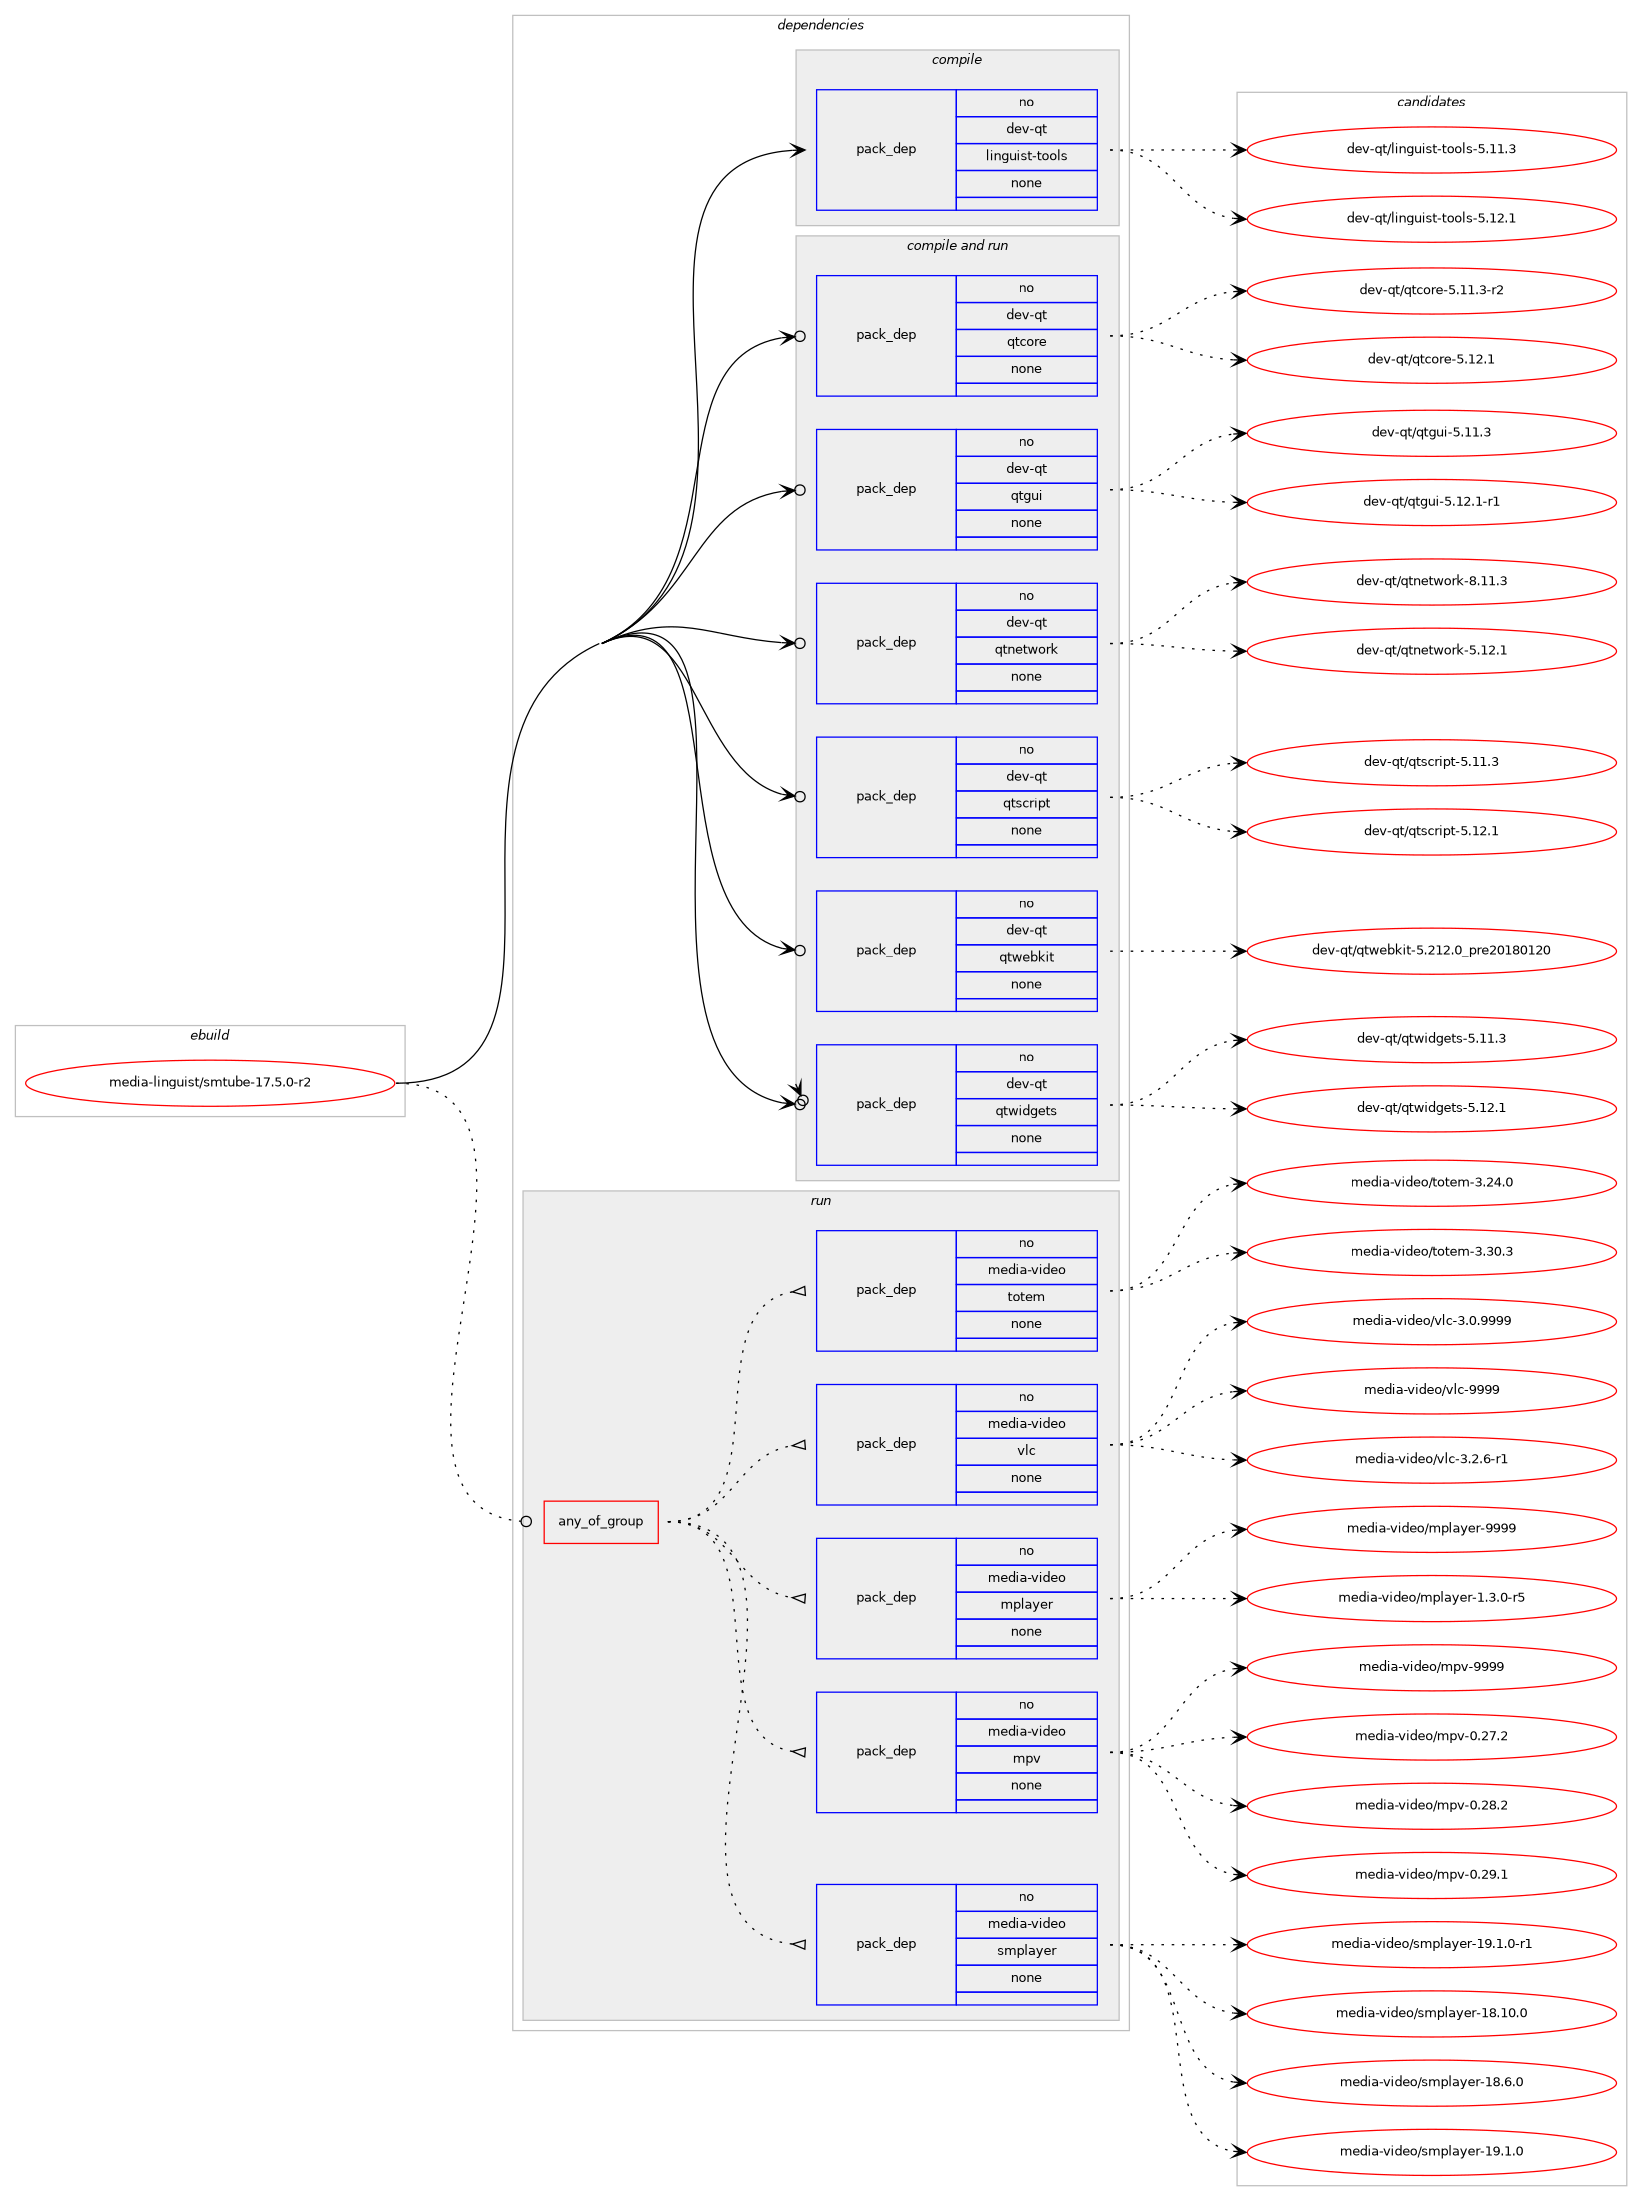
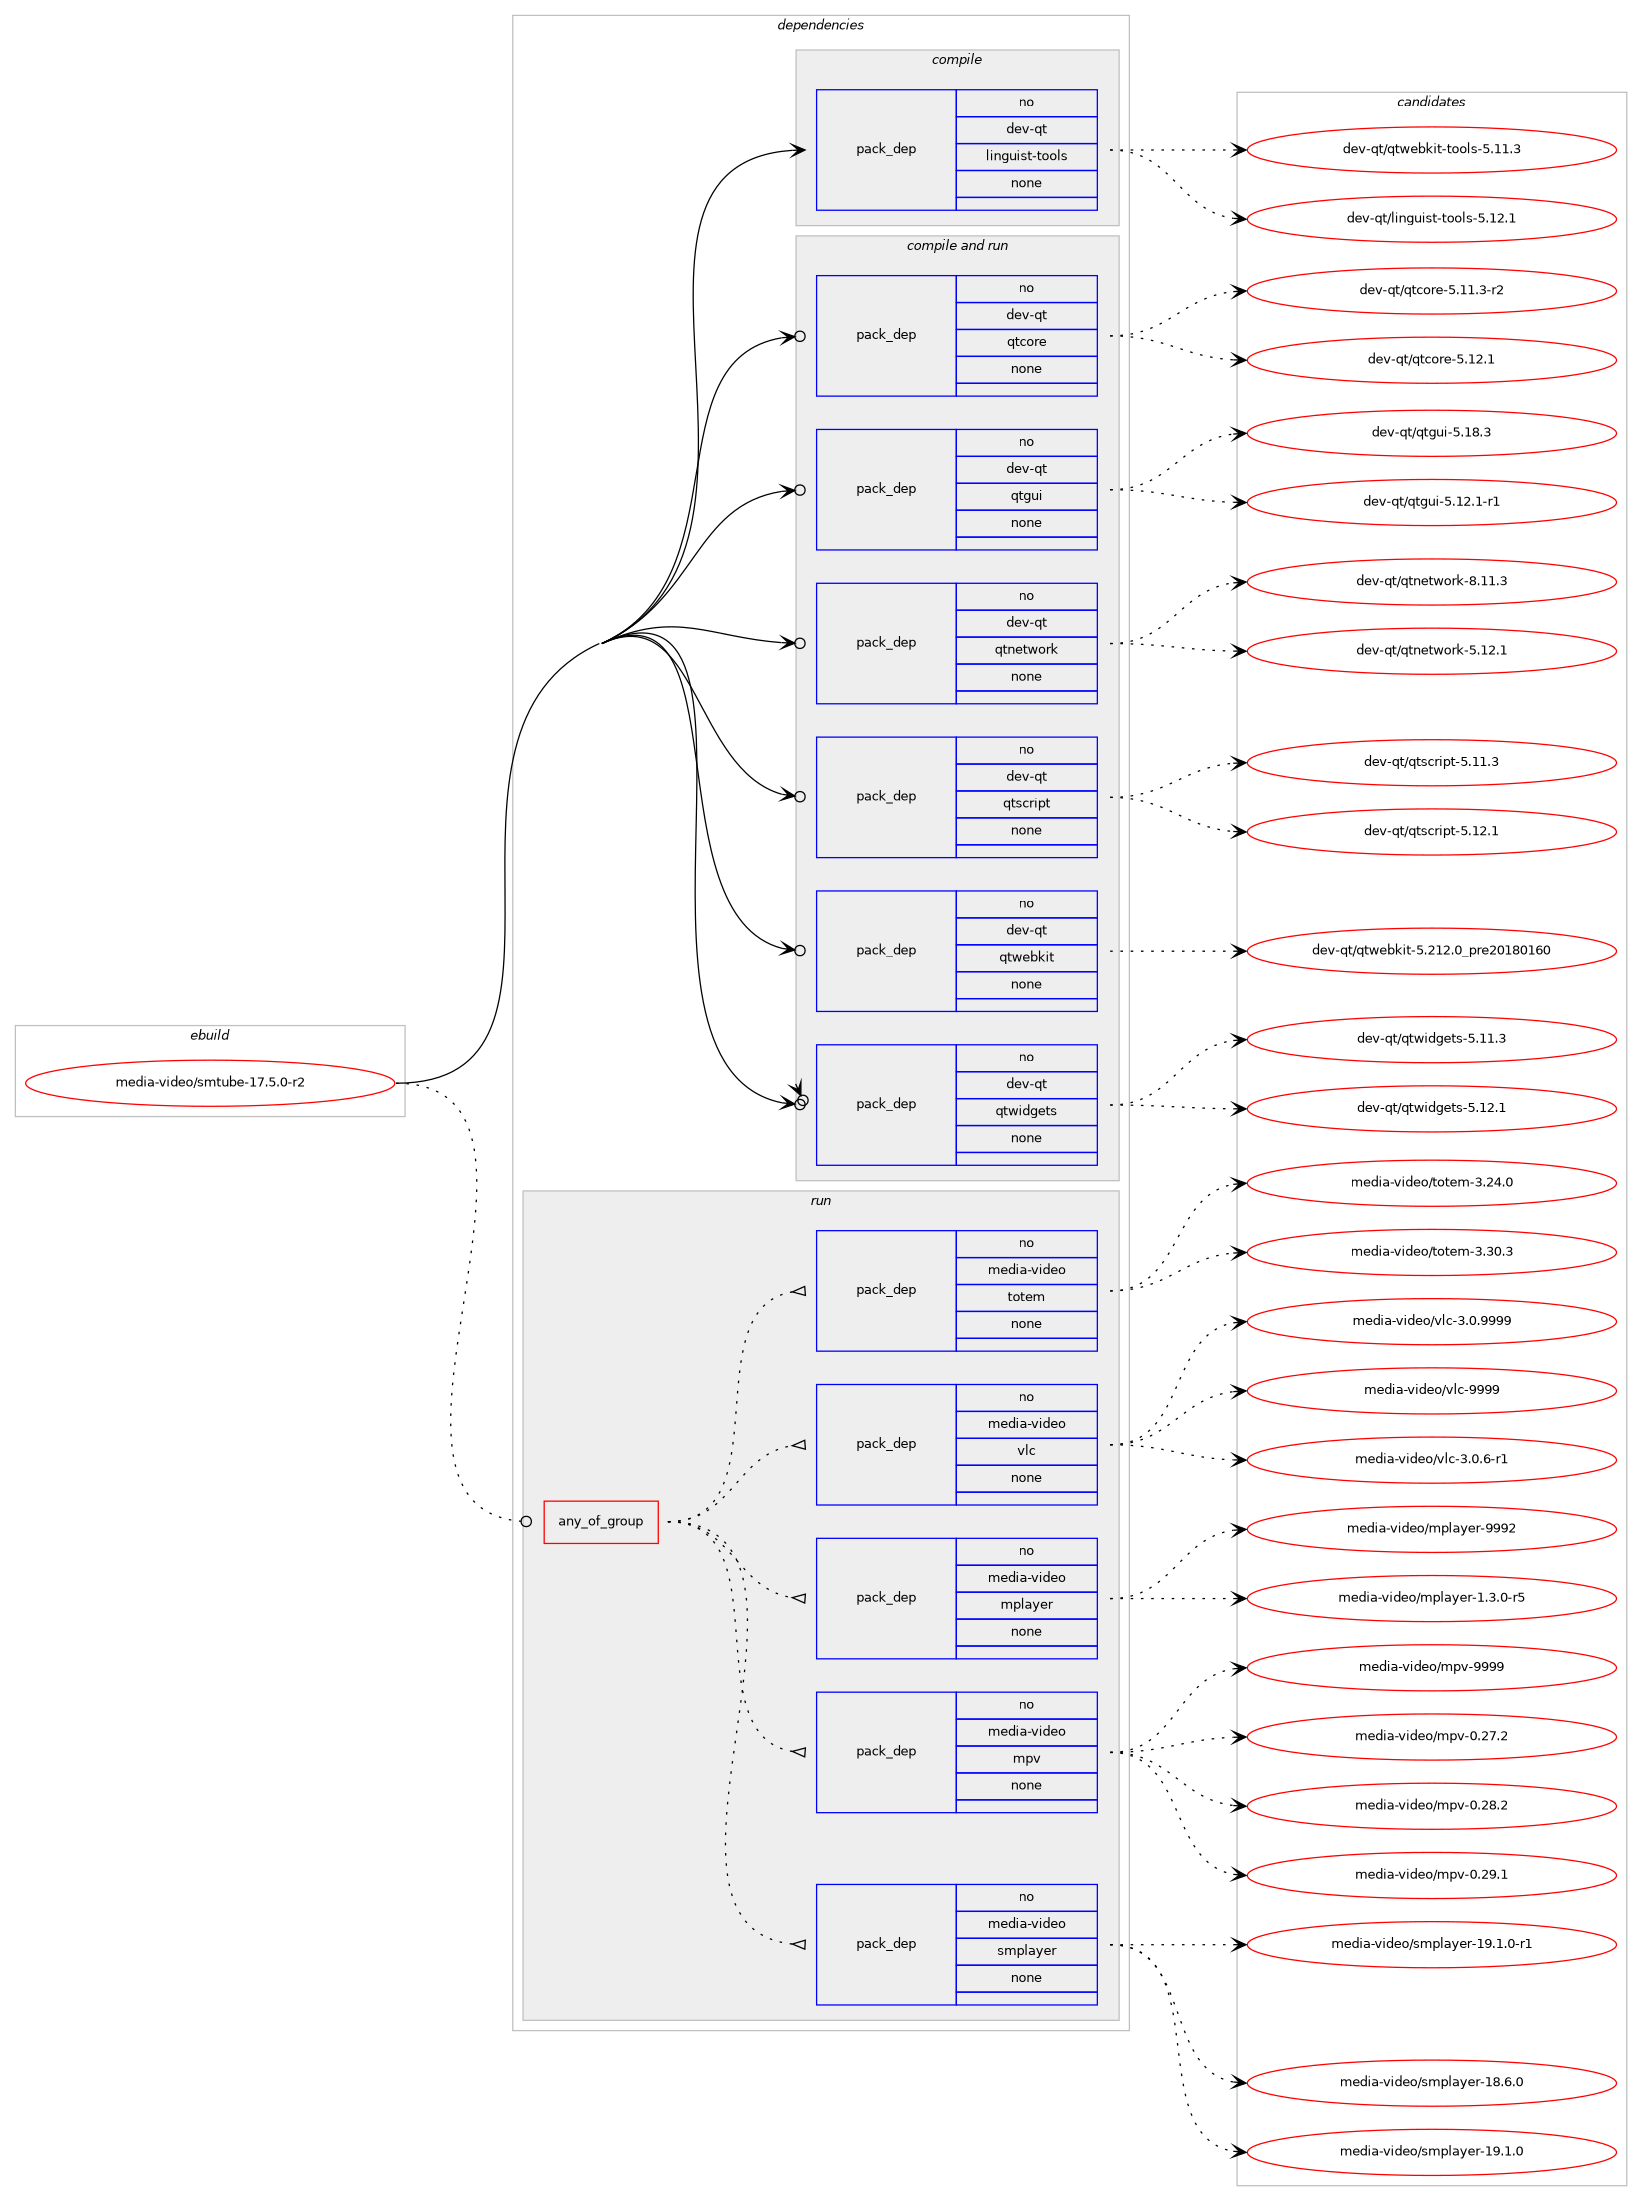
(1432, 150) -> (1432, 150)
(1432, 433) -> (1432, 433)
(1432, 951) -> (1432, 951)
(210, 1083) -> (210, 1083)
(1432, 1460) -> (1432, 1460)
(1432, 1529) -> (1432, 1529)
(1432, 2014) -> none
